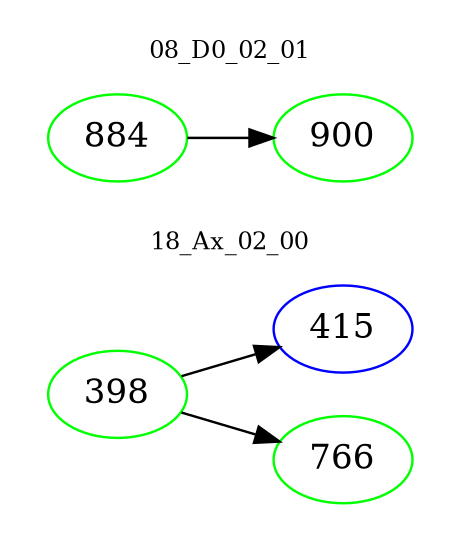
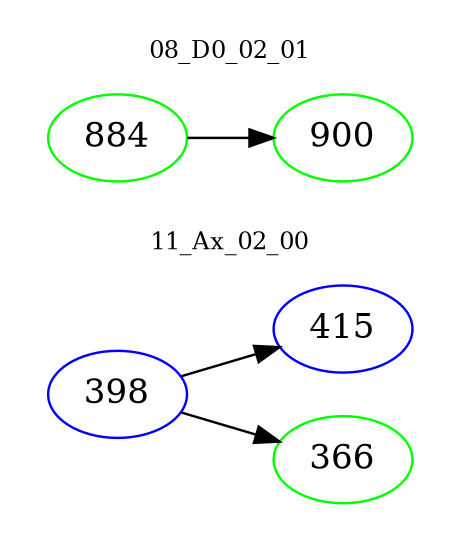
(230, 243) -> (230, 243)
(118, 394) -> (118, 394)
(343, 460) -> (343, 460)
